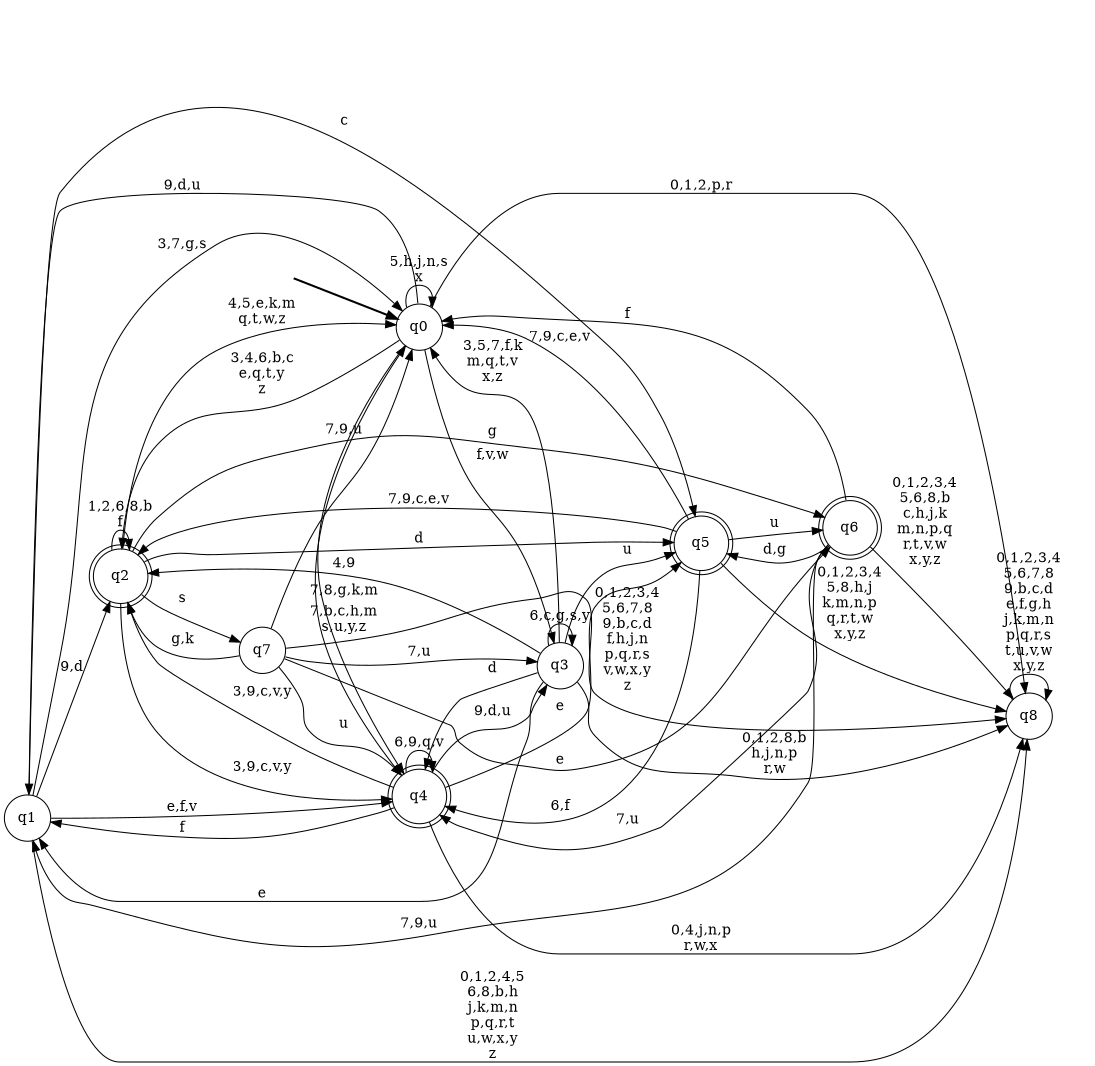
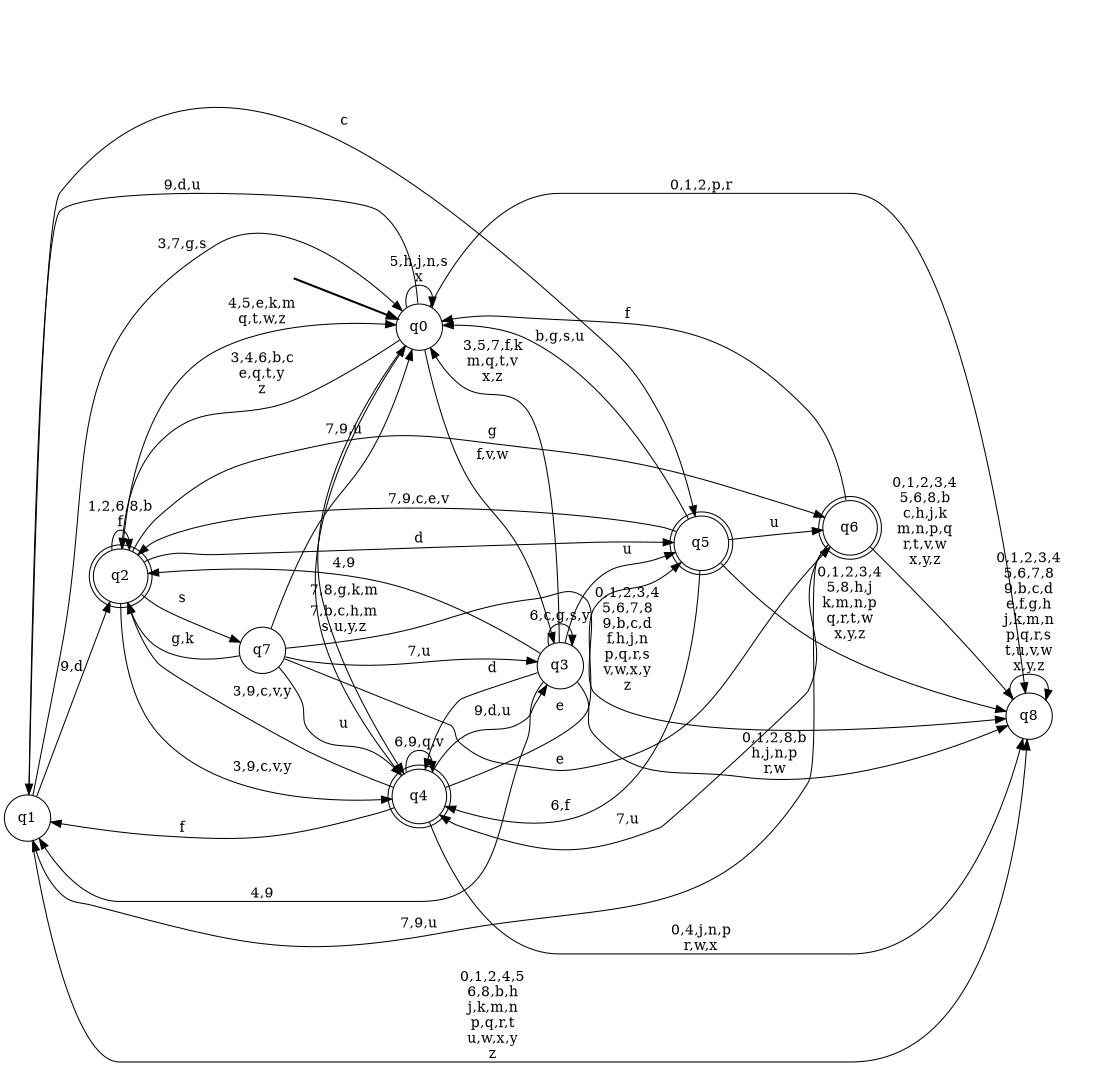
(560, 337) -> (560, 337)
(785, 563) -> none
(217, 815) -> none
(262, 894) -> (262, 894)
